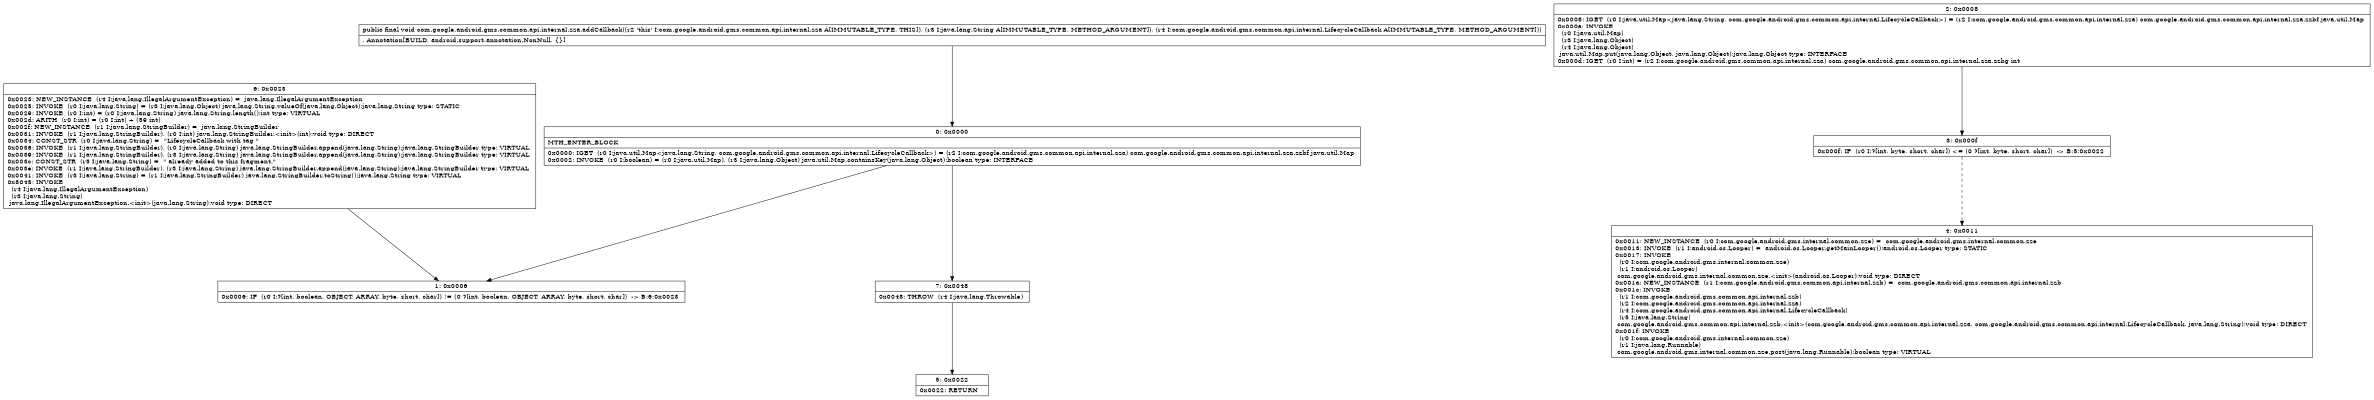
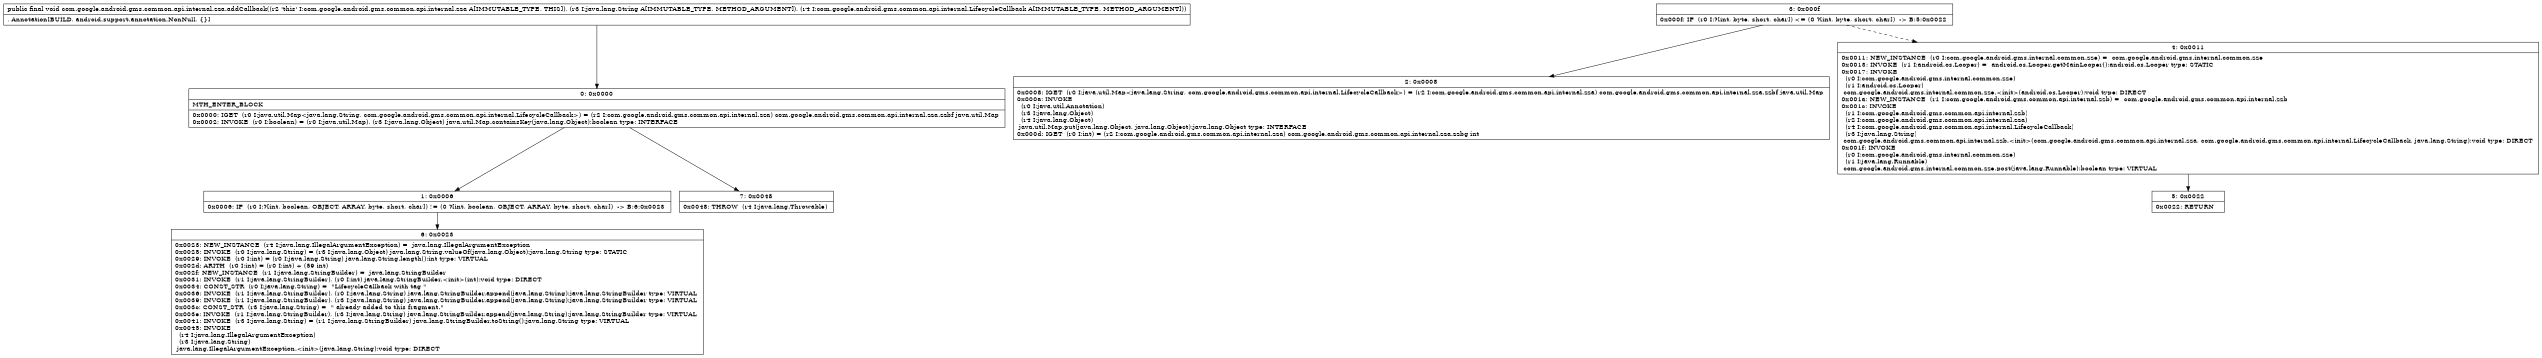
(1591, 33) -> (1061, 106)
(1962, 99) -> (1658, 50)
(38, 182) -> (205, 328)
(391, 243) -> (437, 219)
(1653, 317) -> (1879, 134)
(952, 336) -> (2188, 180)
